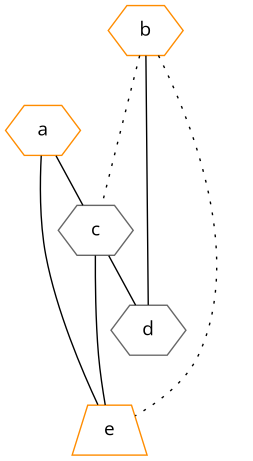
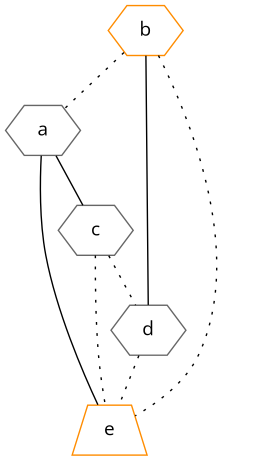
(43, 130) -> (43, 130)
(121, 130) -> (94, 81)
(122, 280) -> (122, 280)
(97, 330) -> (97, 330)
none -> (129, 380)
